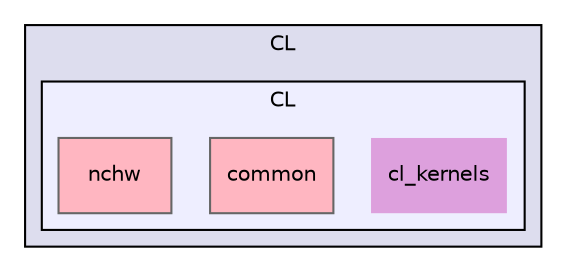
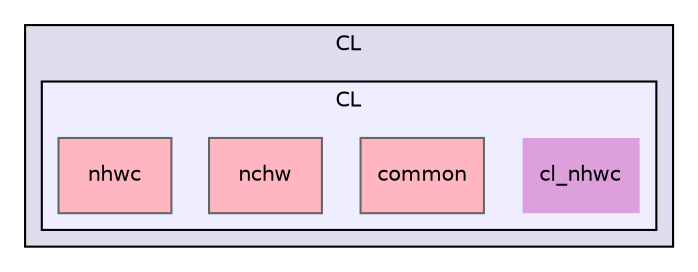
none -> (115, 176)
(439, 176) -> (581, 176)
